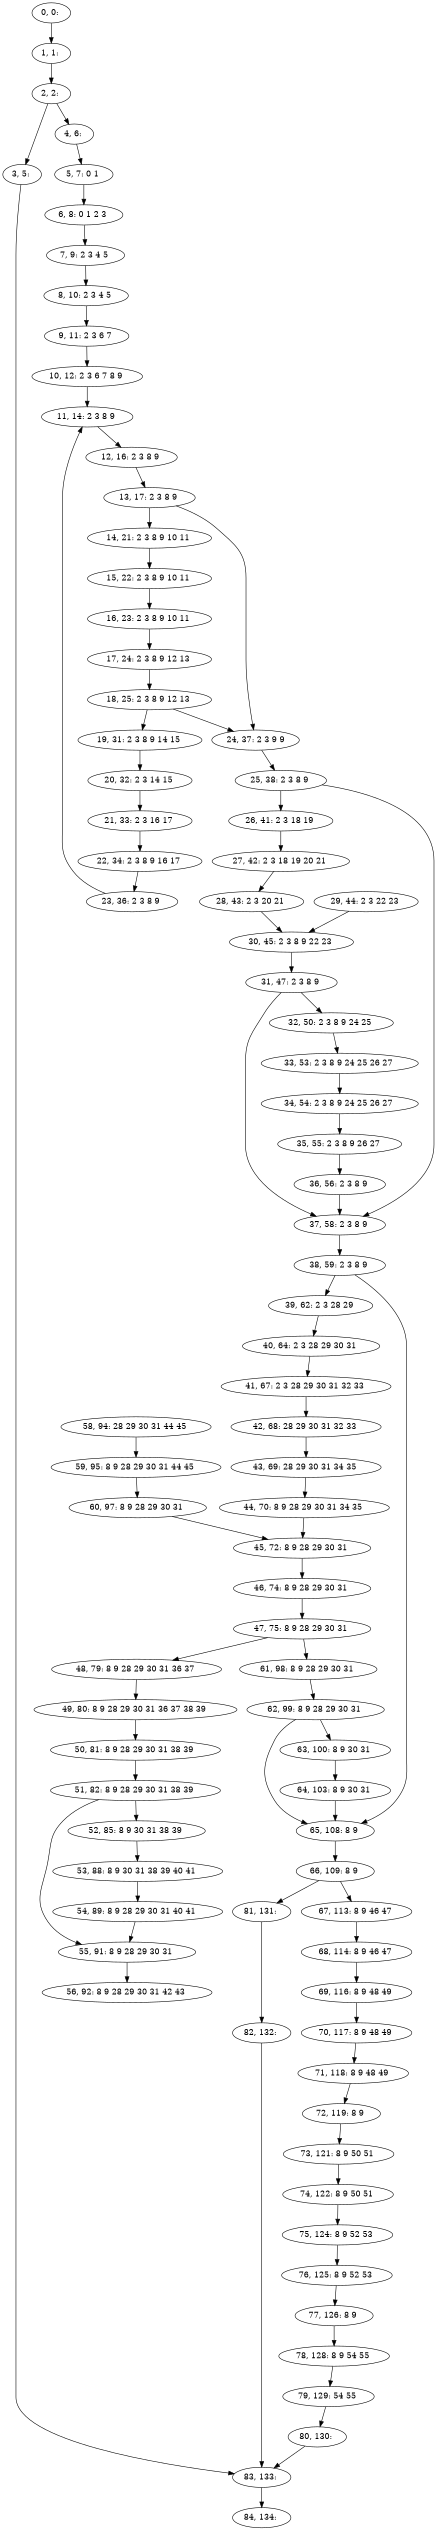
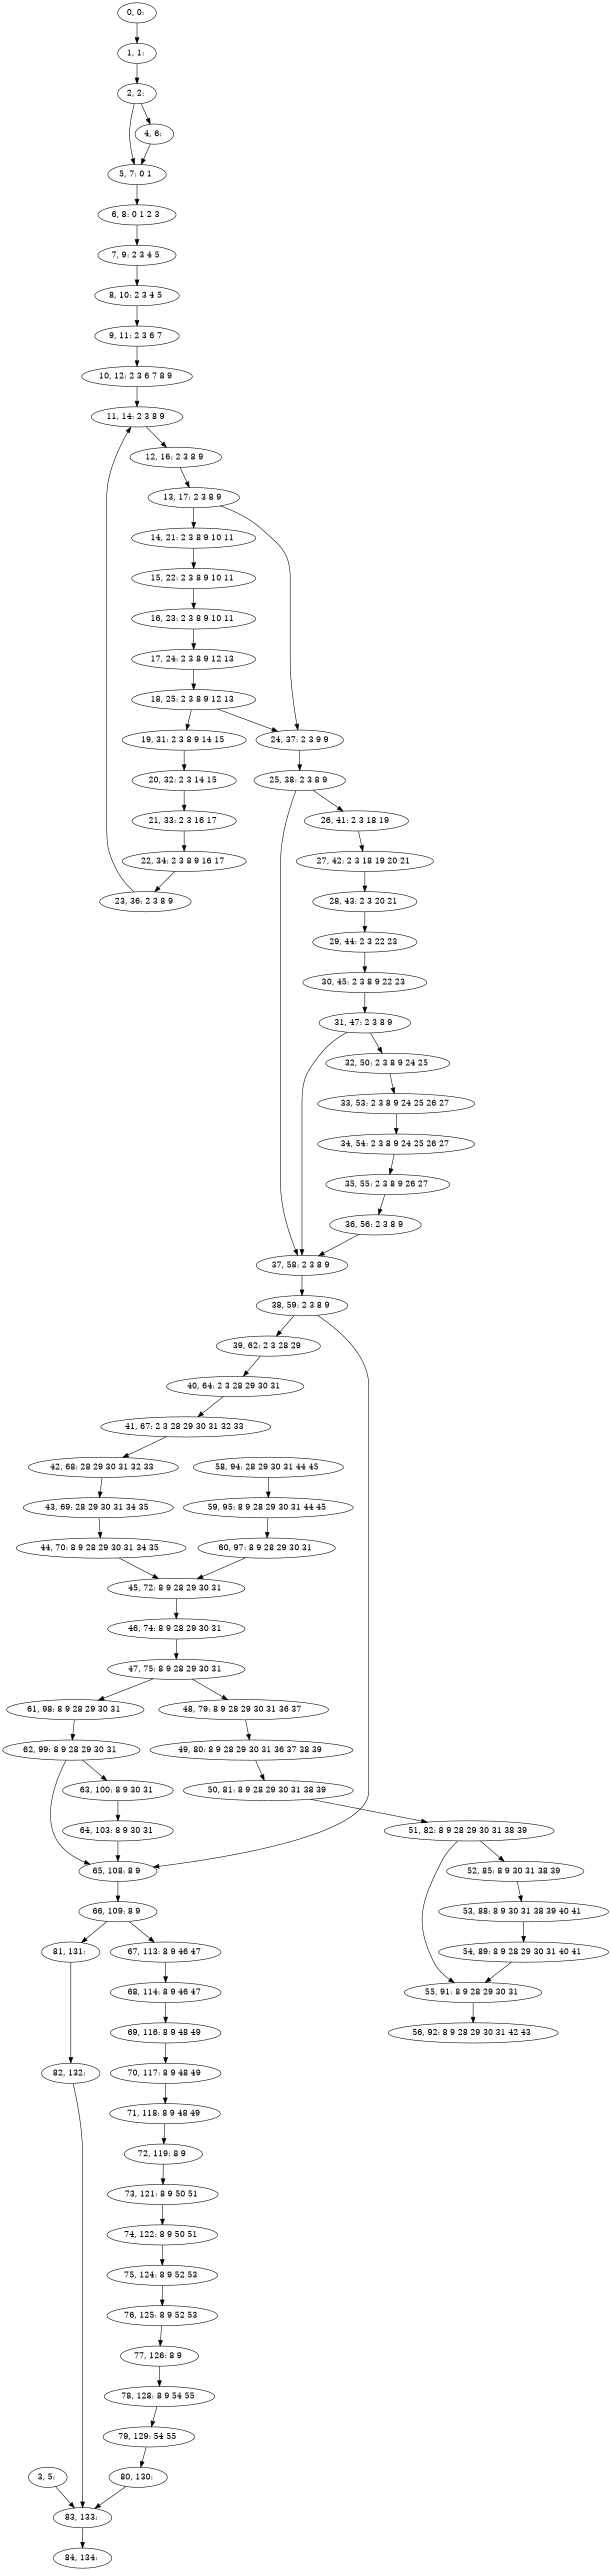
(38, 131) -> (130, 131)
(270, 920) -> (365, 919)
